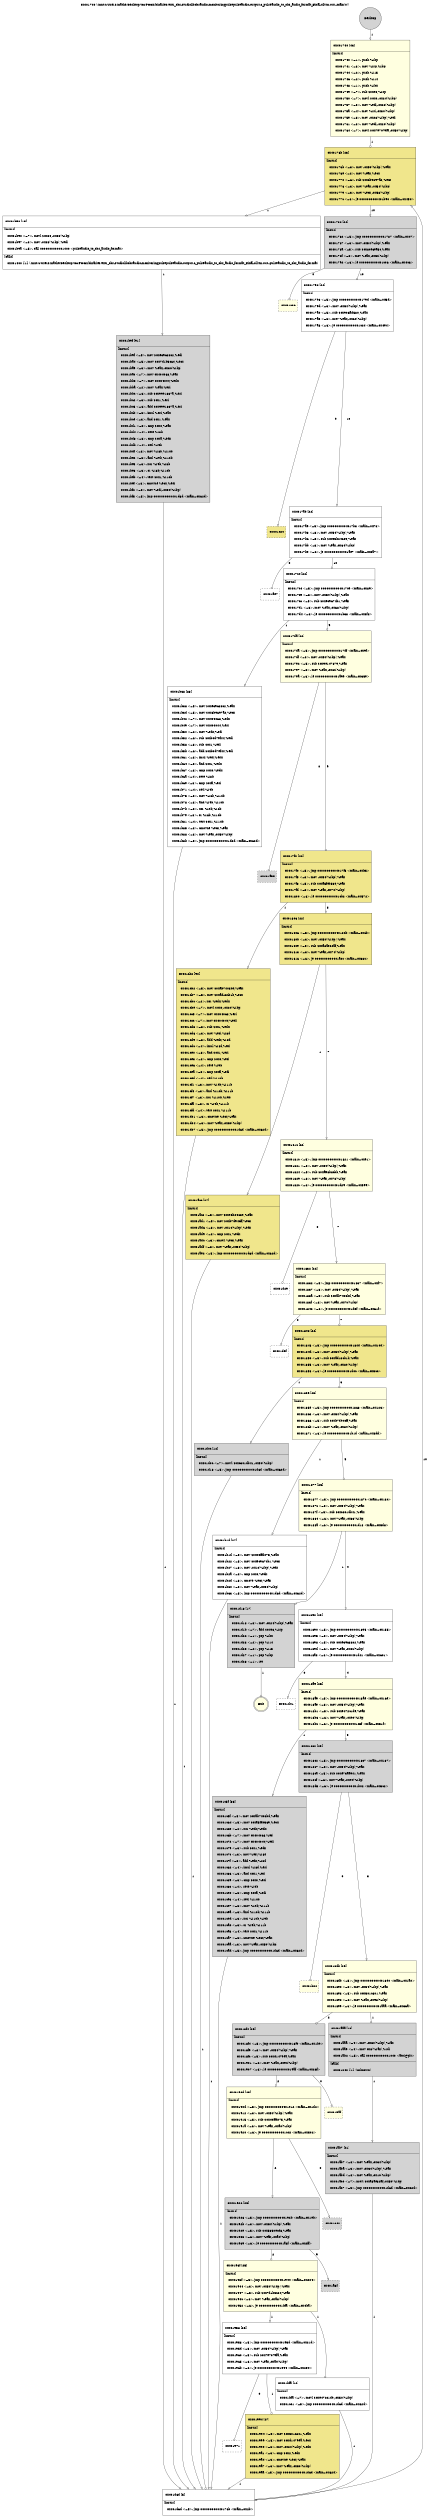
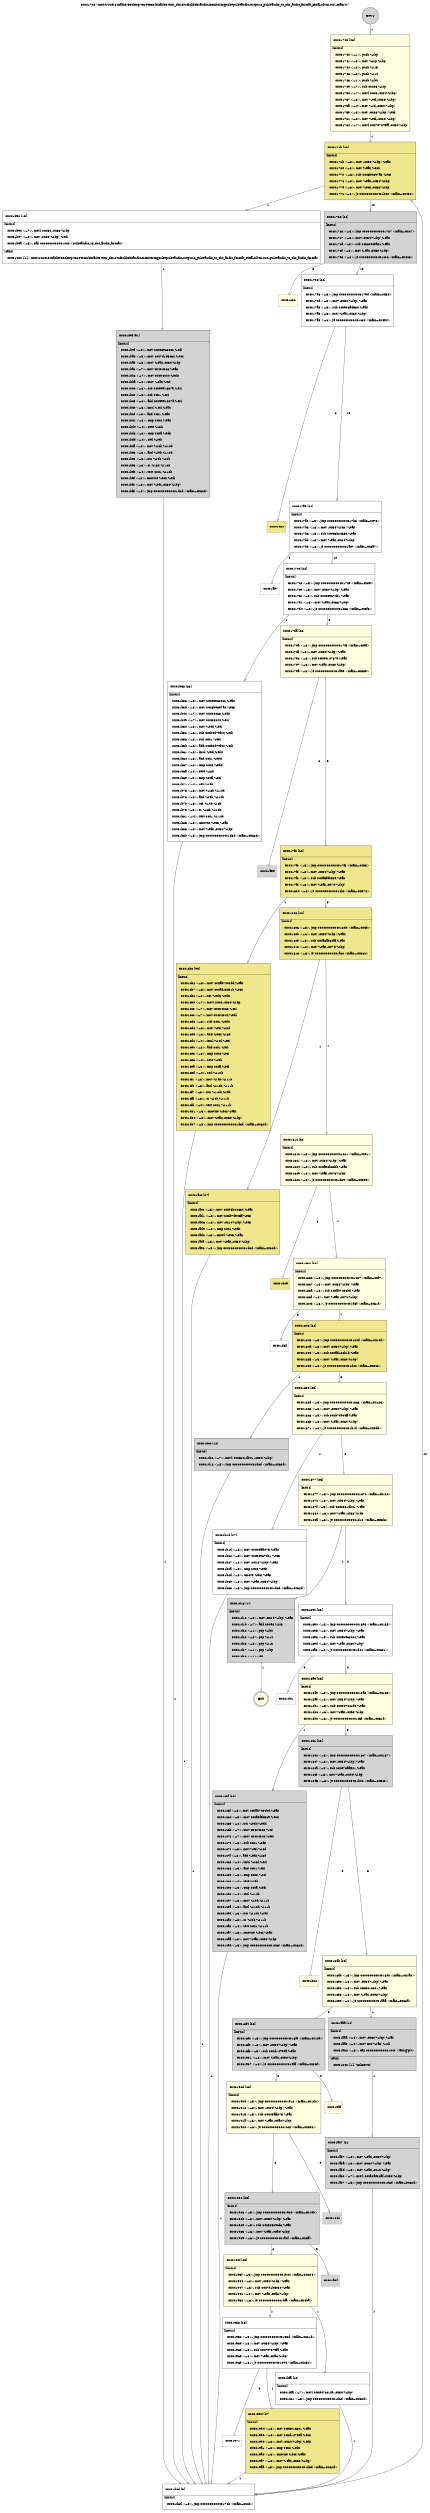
(370, 18) -> (370, 16)
(280, 1289) -> (280, 1284)
